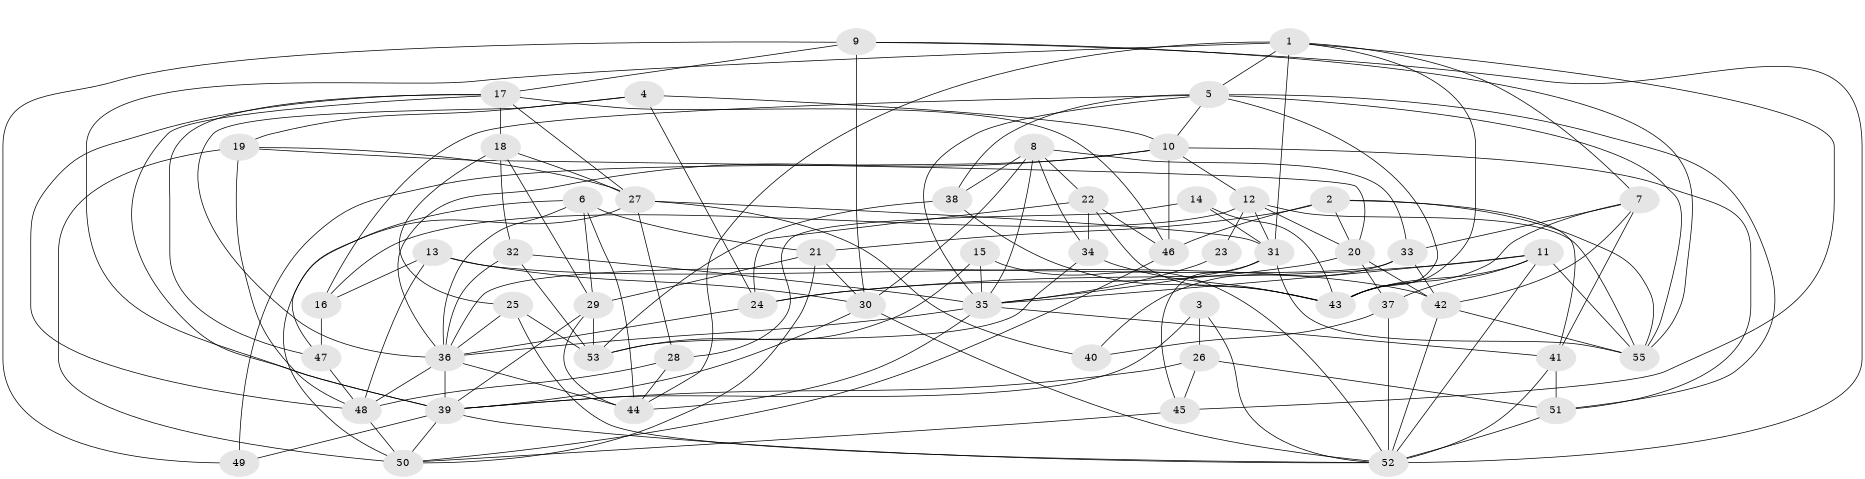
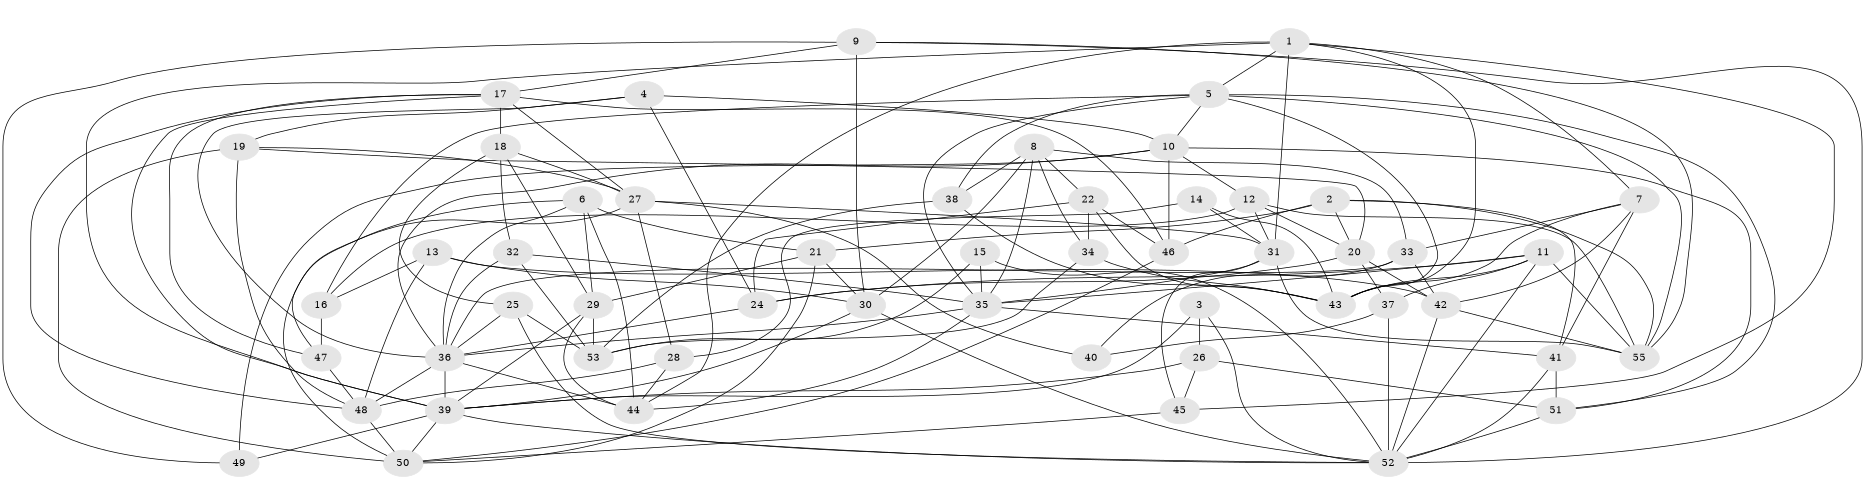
(1222, 253) -> none
